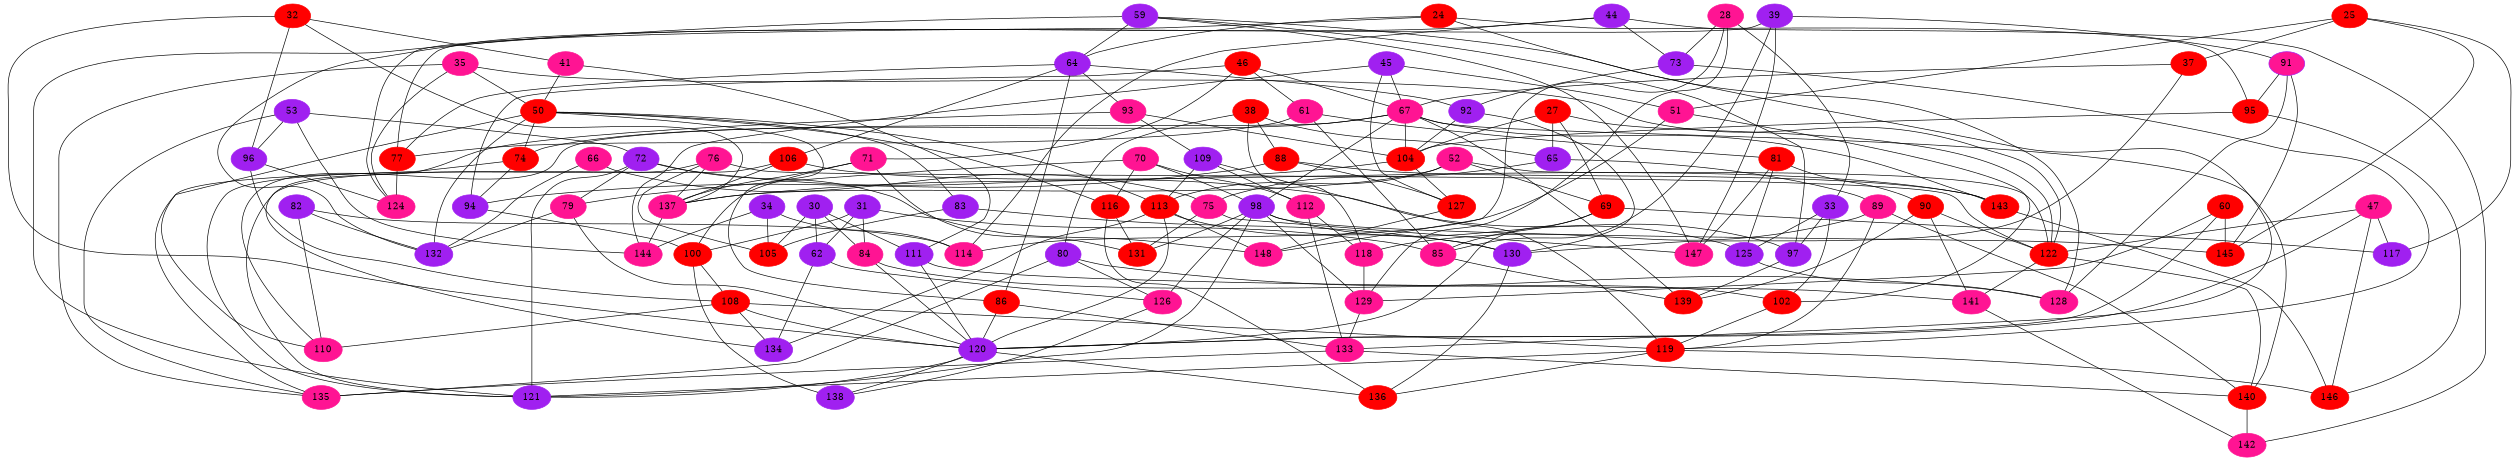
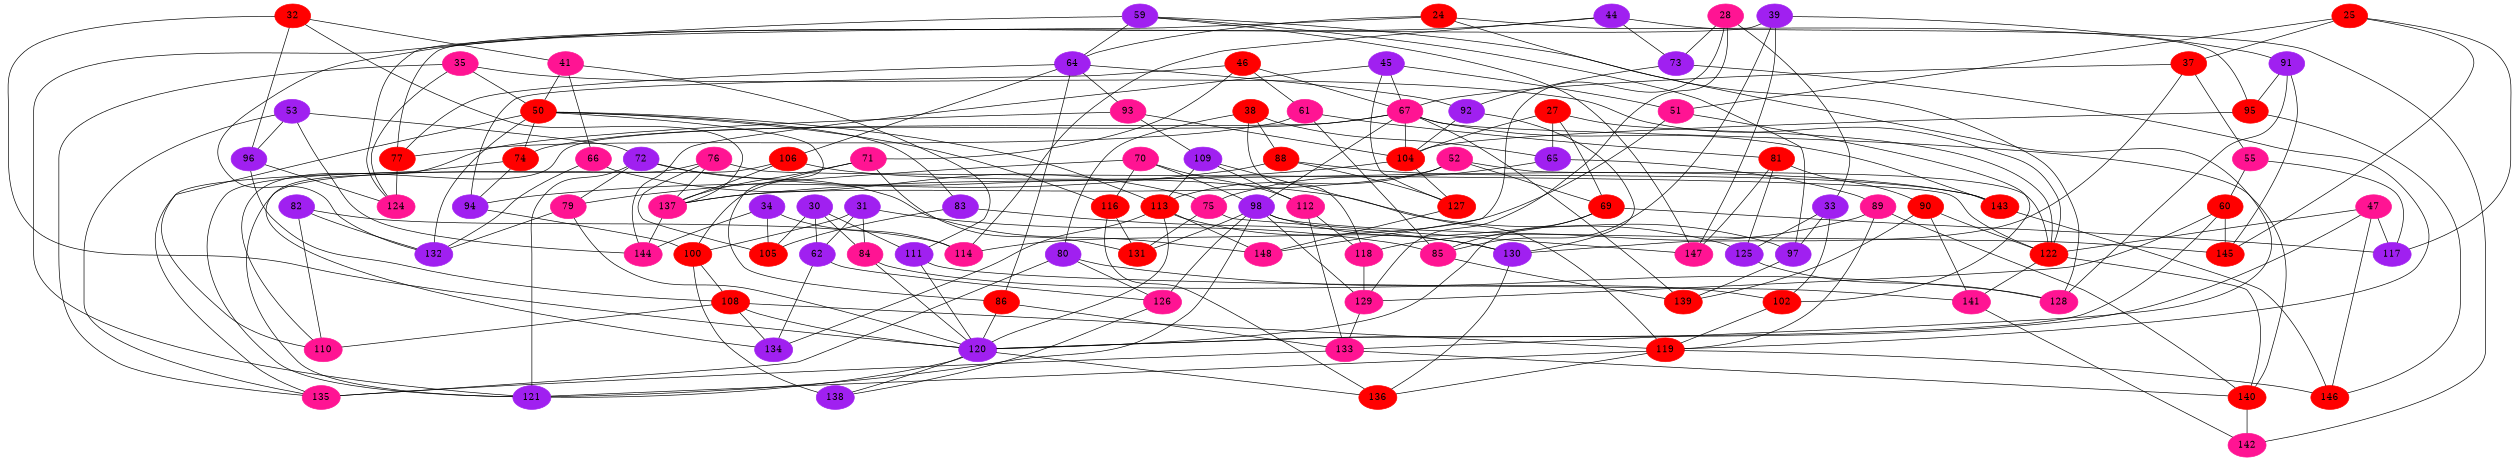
(2287, 64) -> (2287, 64)
none -> (579, 108)
none -> (2250, 159)
